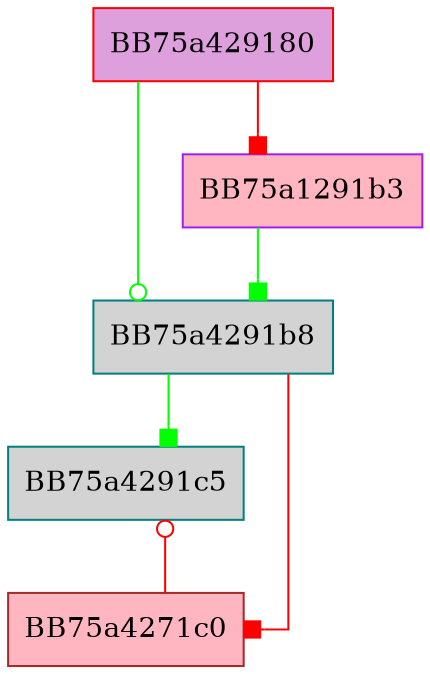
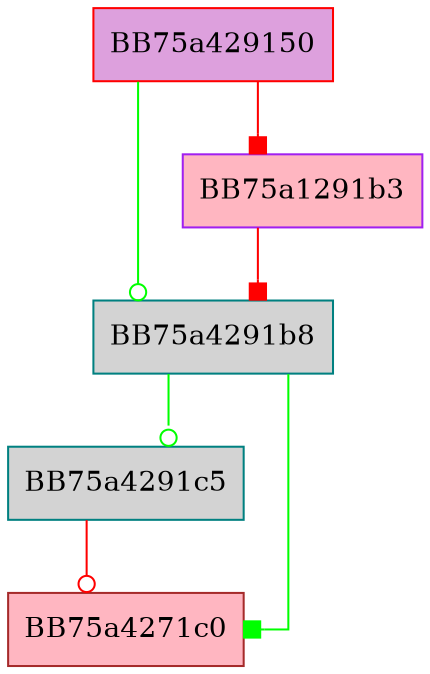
(213, 45) -> (213, 45)
(258, 254) -> (258, 254)
(169, 400) -> (169, 400)
(288, 514) -> (288, 514)
(165, 565) -> (87, 548)
